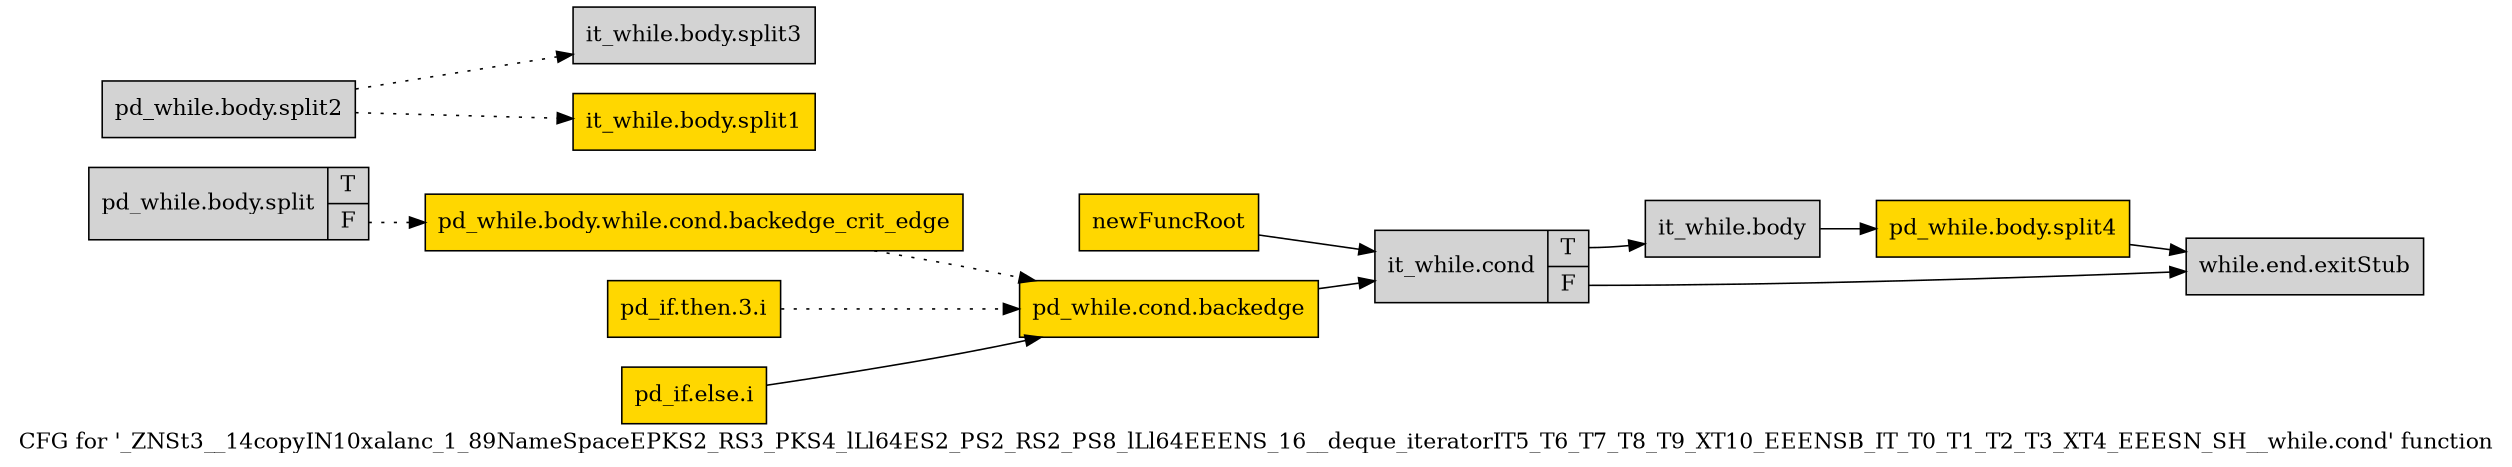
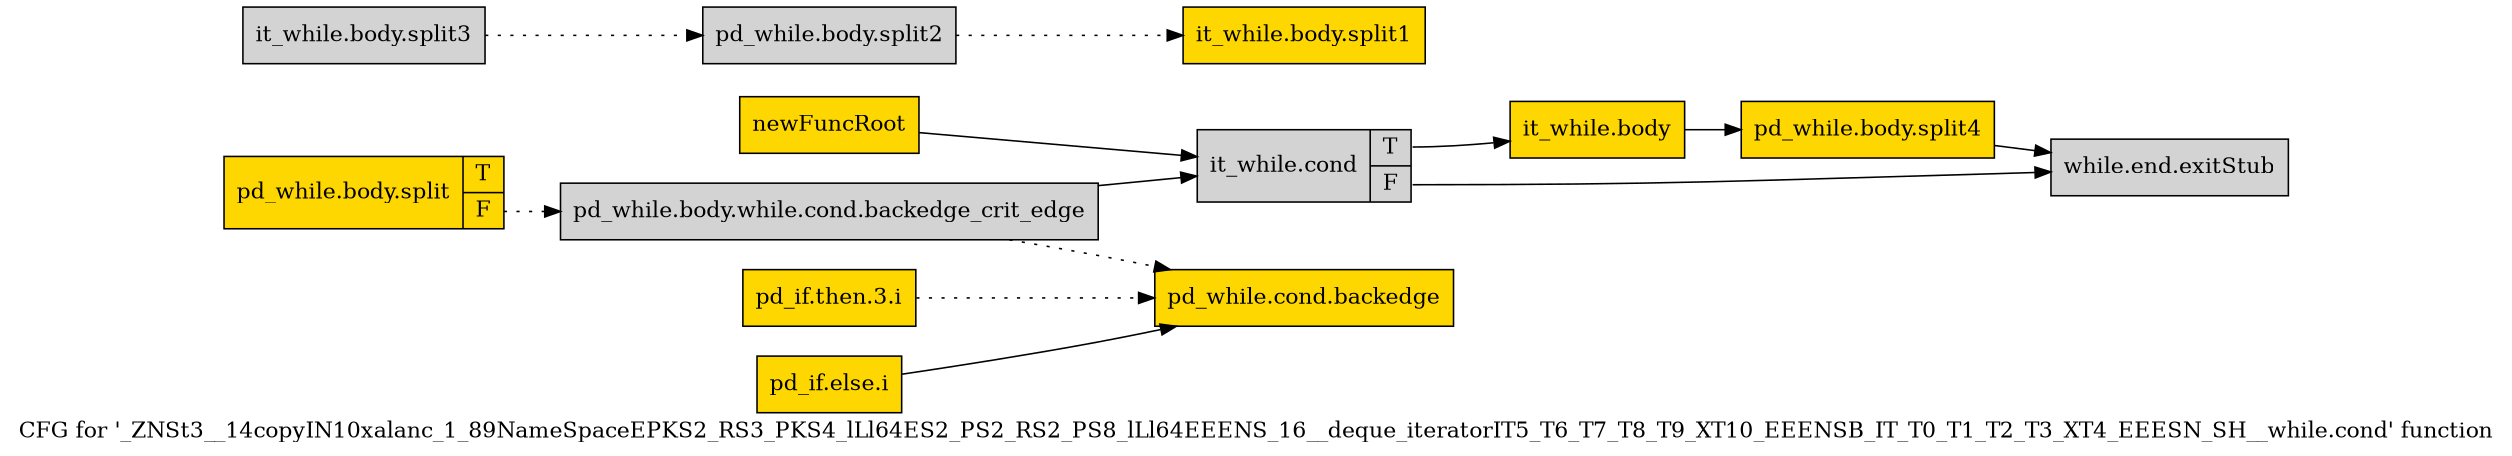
(456, 73) -> (586, 35)
(229, 204) -> (364, 193)
(694, 222) -> (829, 211)
(1733, 229) -> (1597, 130)
(1339, 286) -> (1140, 182)
